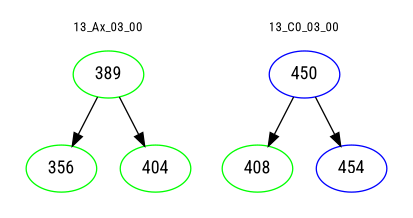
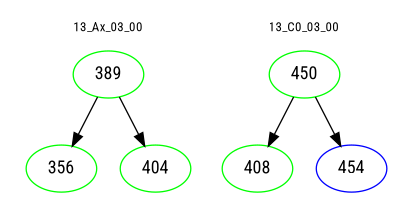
(305, 74) -> (305, 74)
